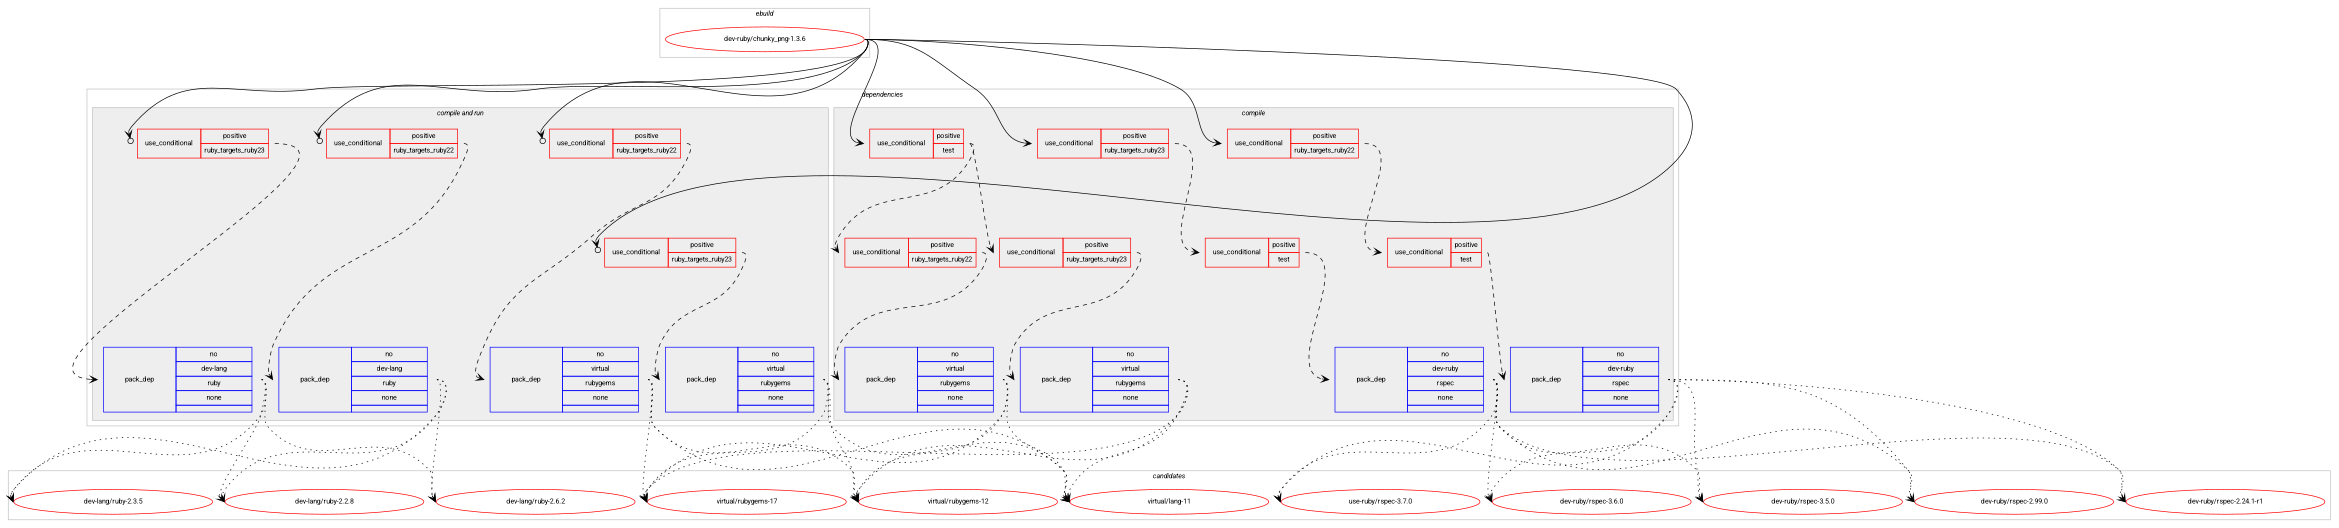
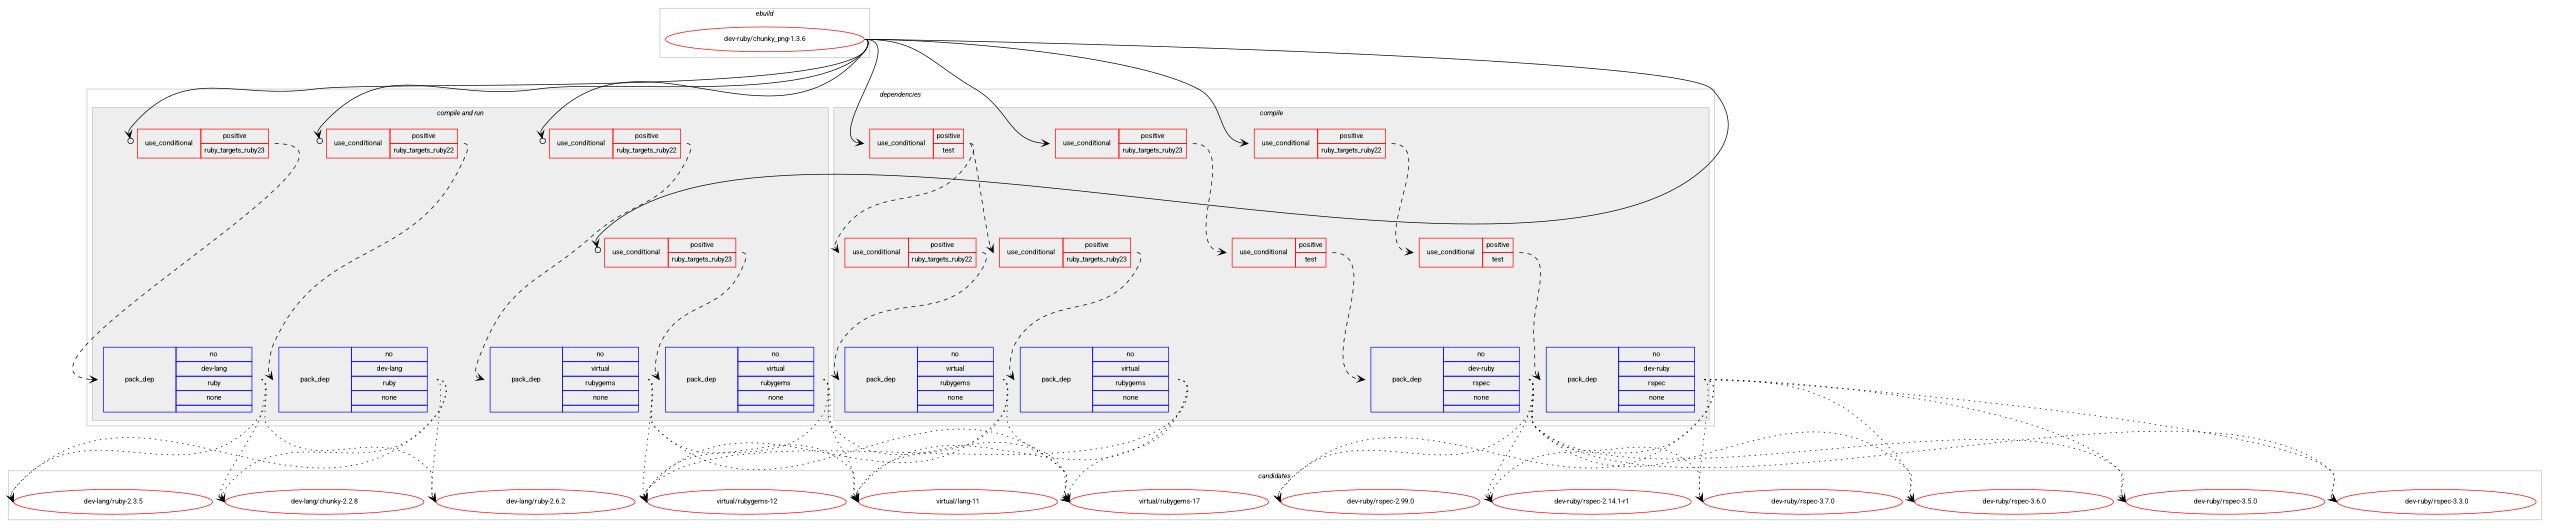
(324, 502) -> (324, 502)
(1381, 502) -> (1803, 502)
(2225, 502) -> (1592, 502)
none -> (2437, 502)
